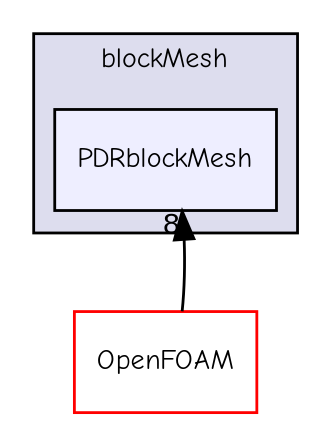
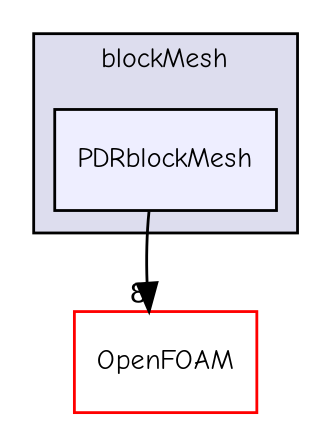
(184, 275) -> (147, 251)
